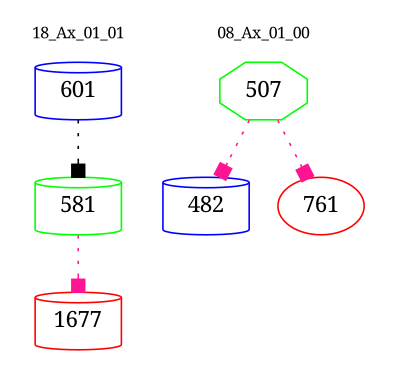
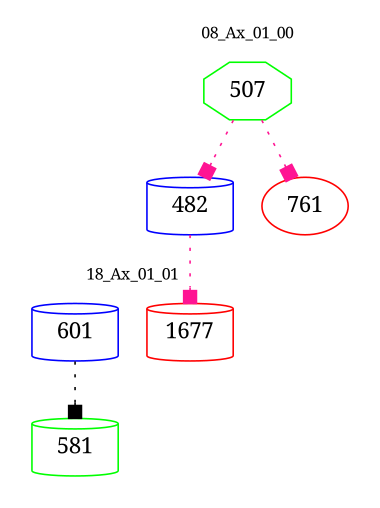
(78, 256) -> (190, 270)
